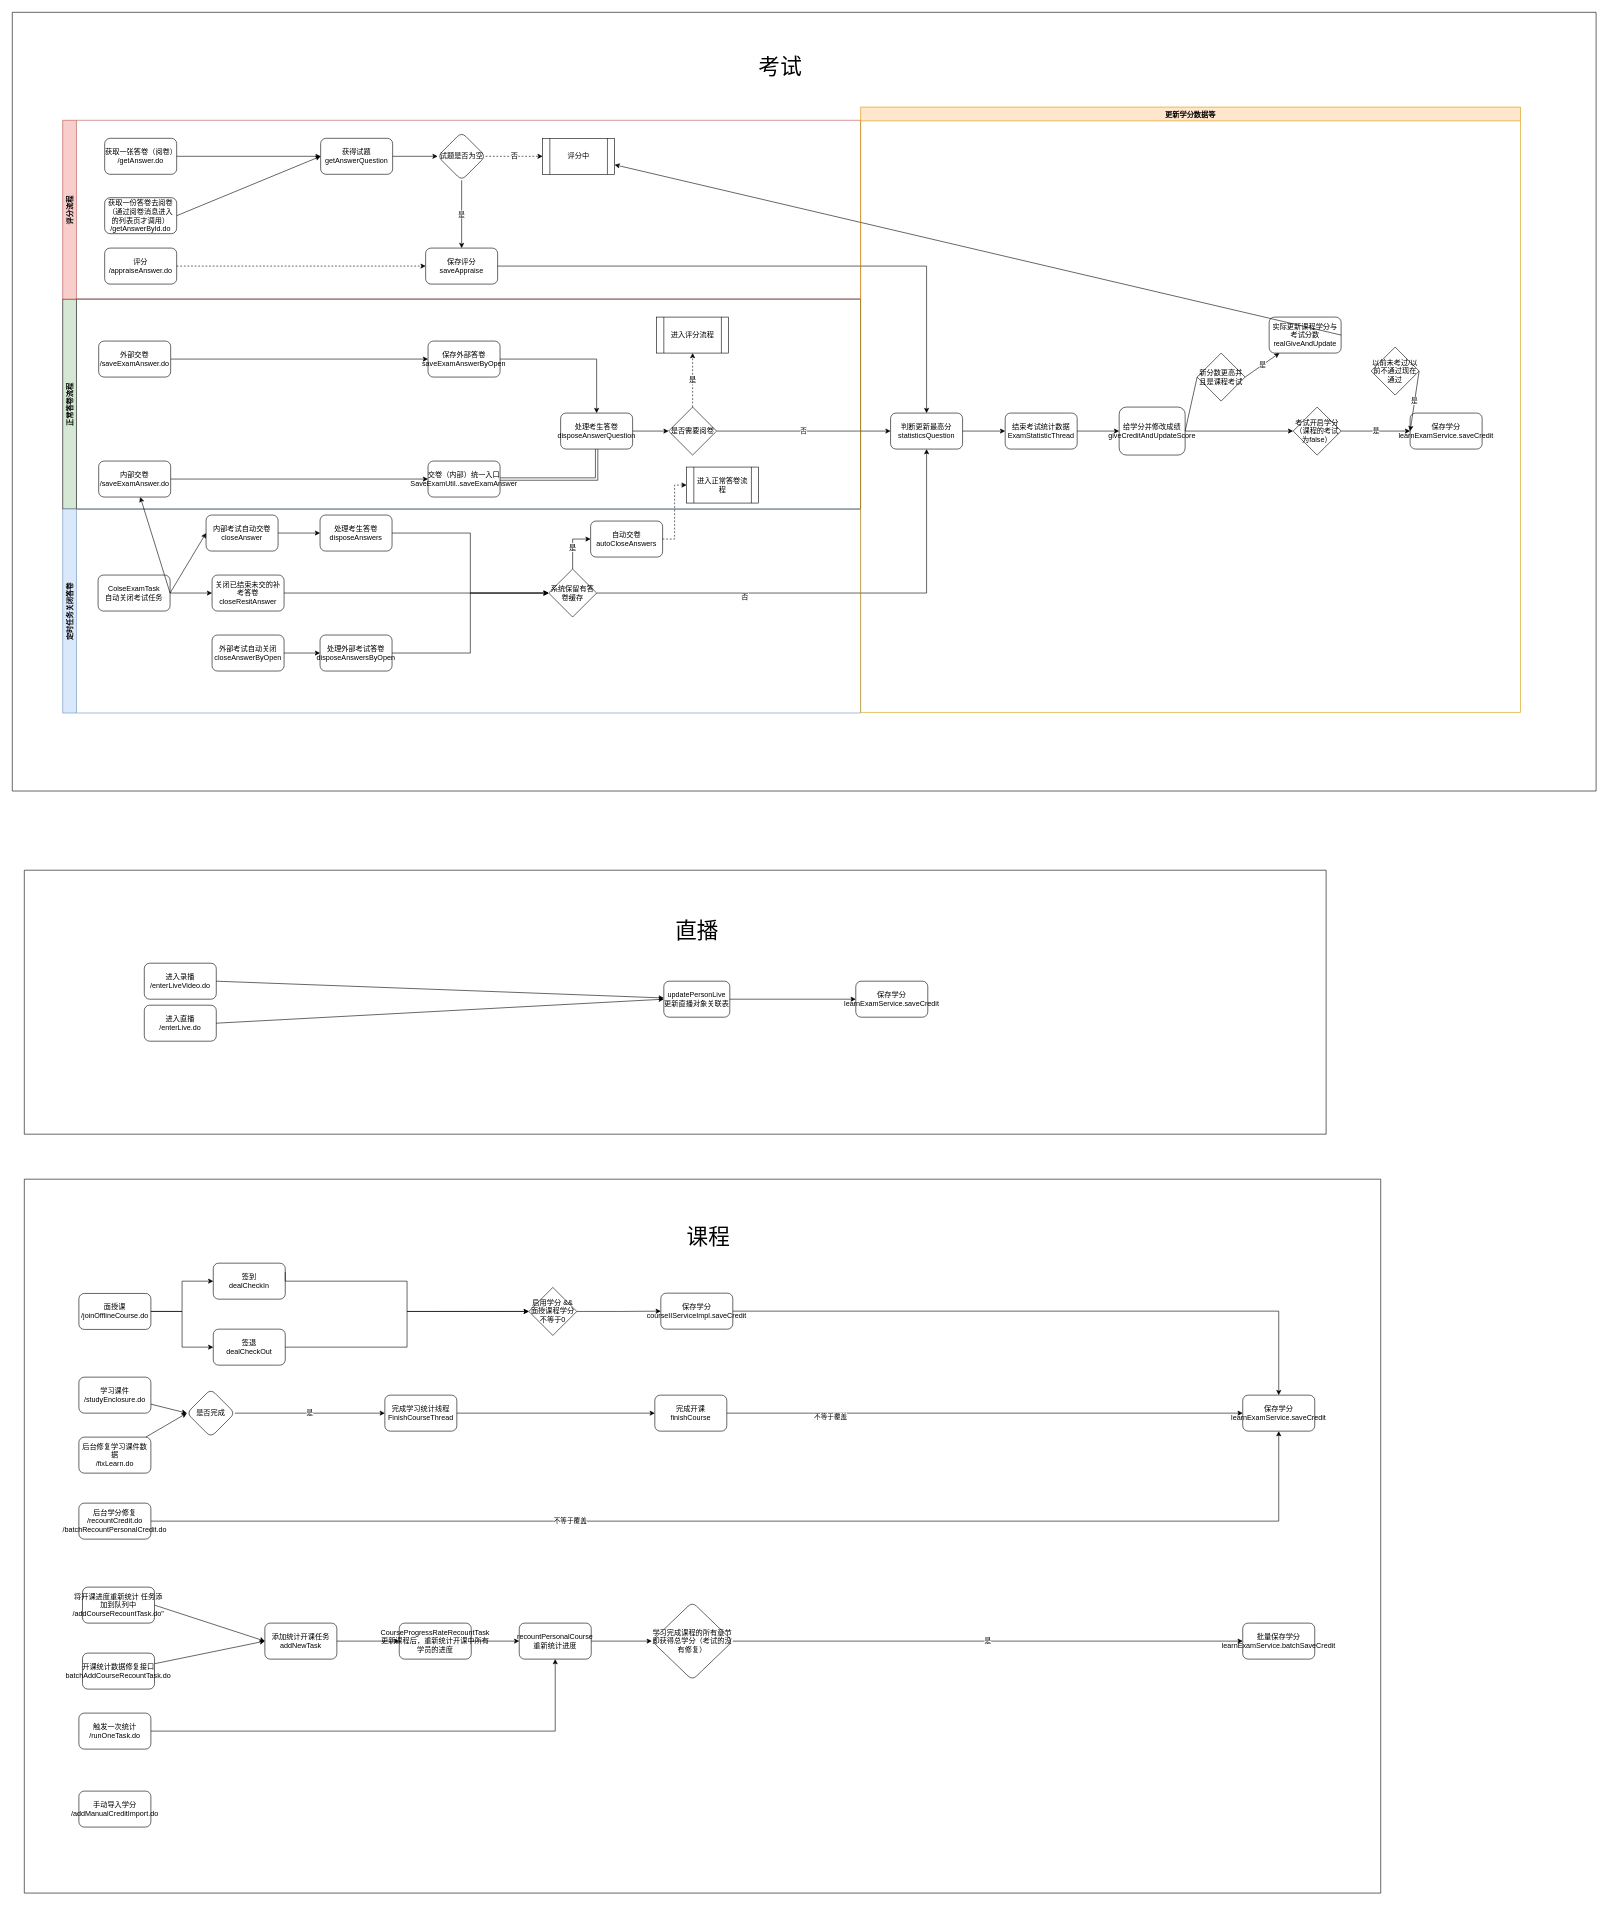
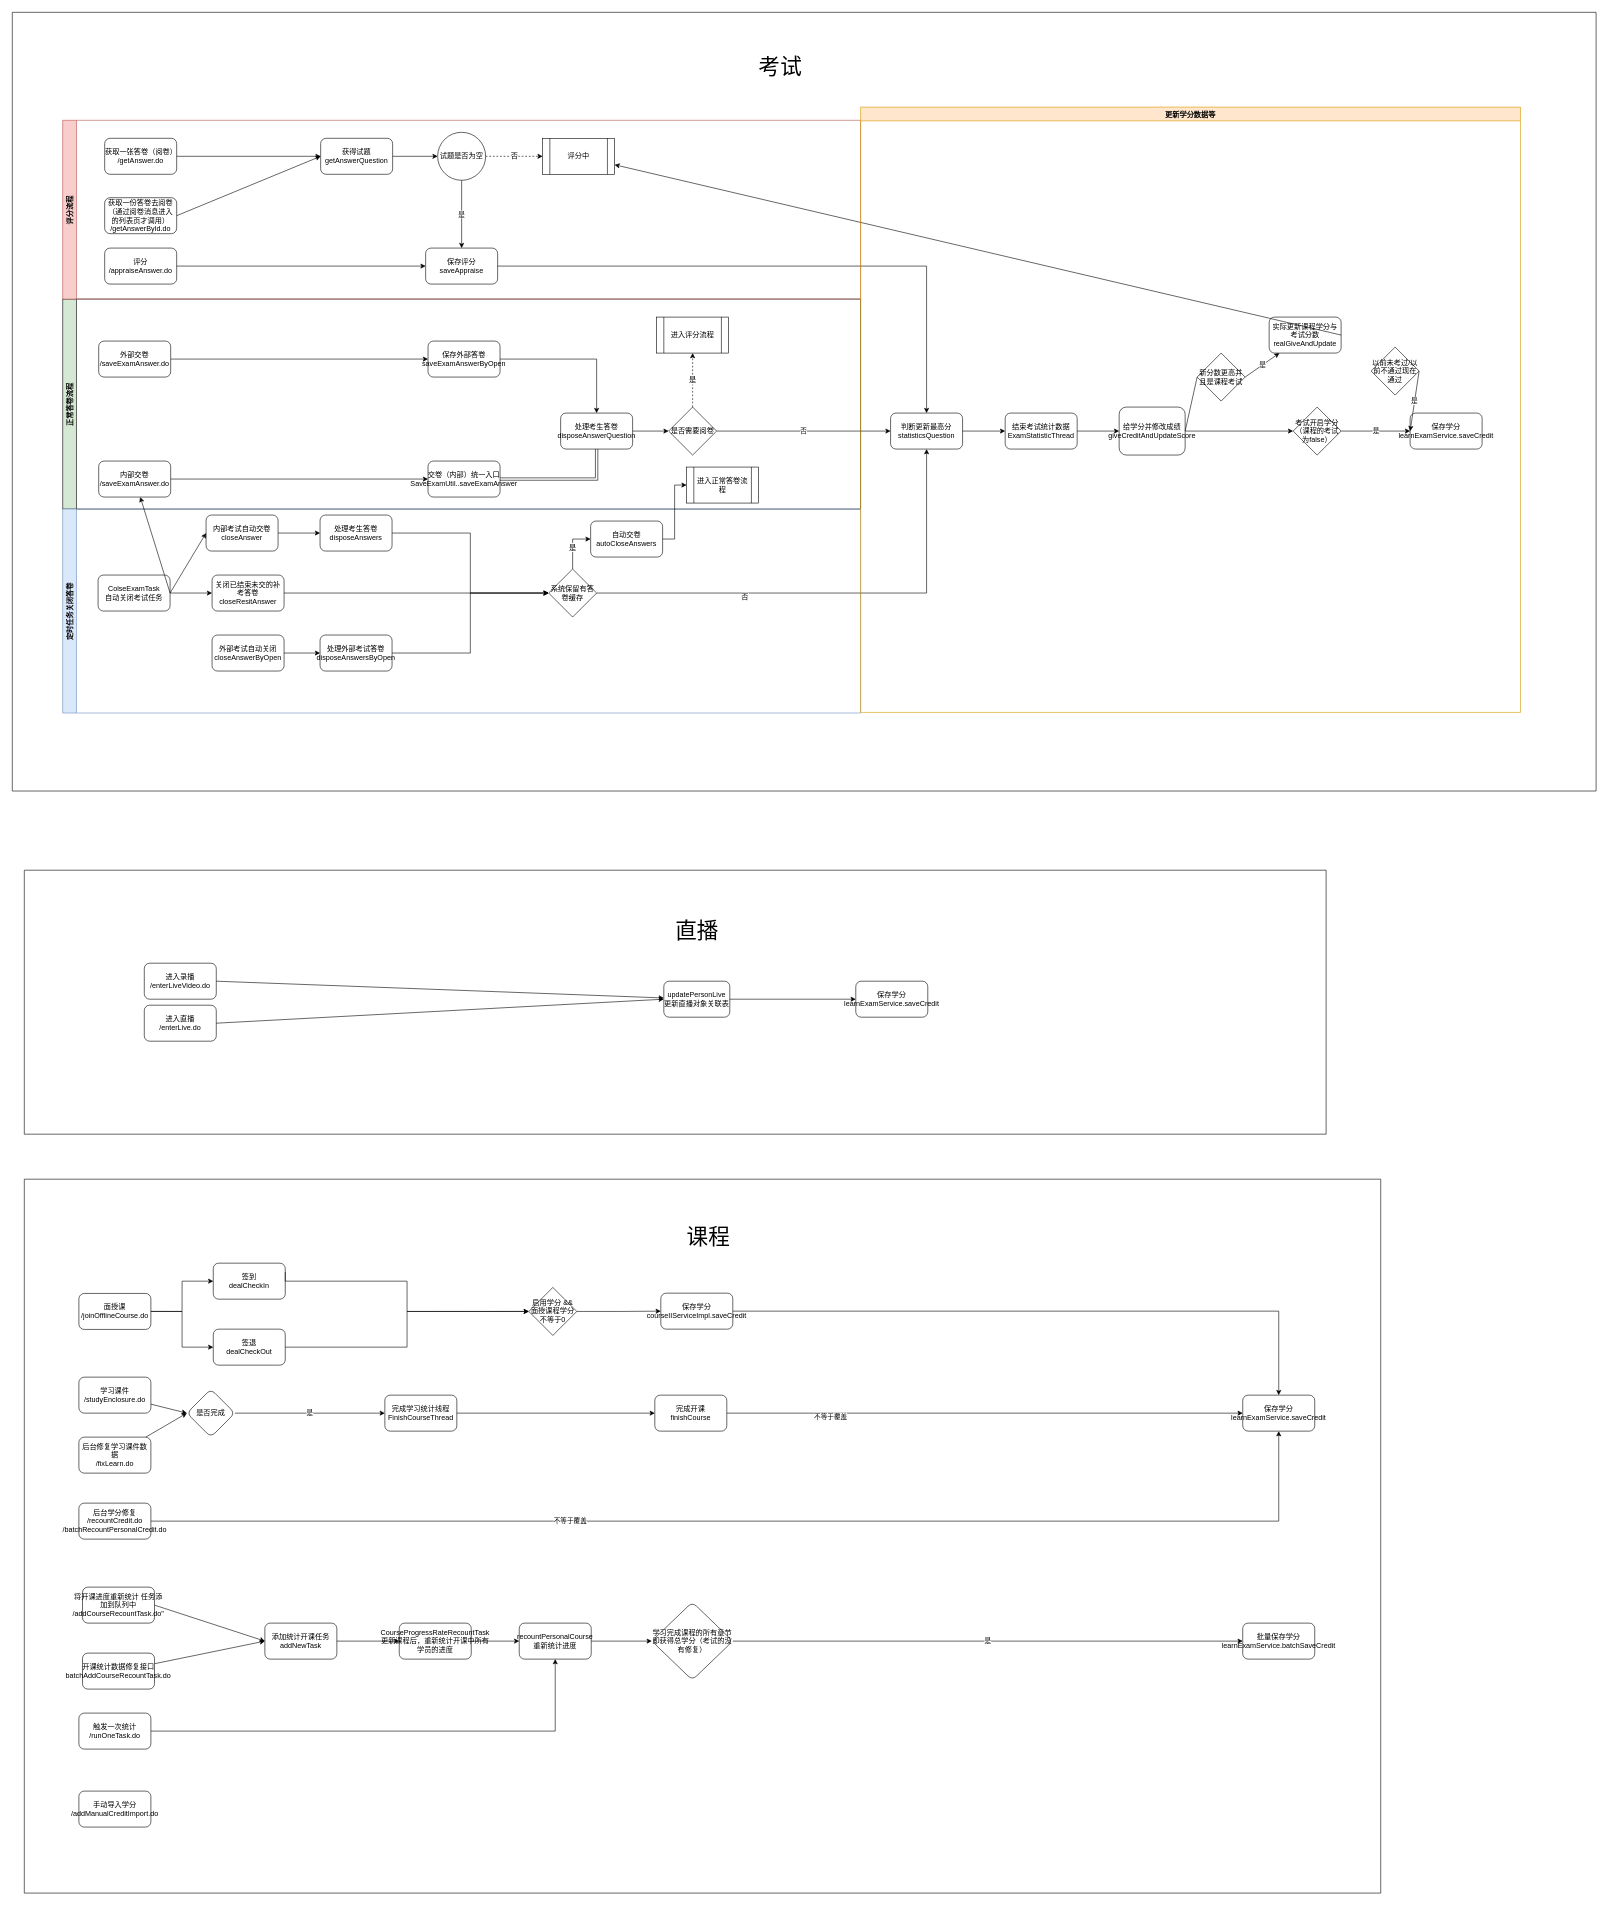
(462, 156) -> (462, 156)
(299, 266) -> (299, 266)
(675, 515) -> (675, 515)
